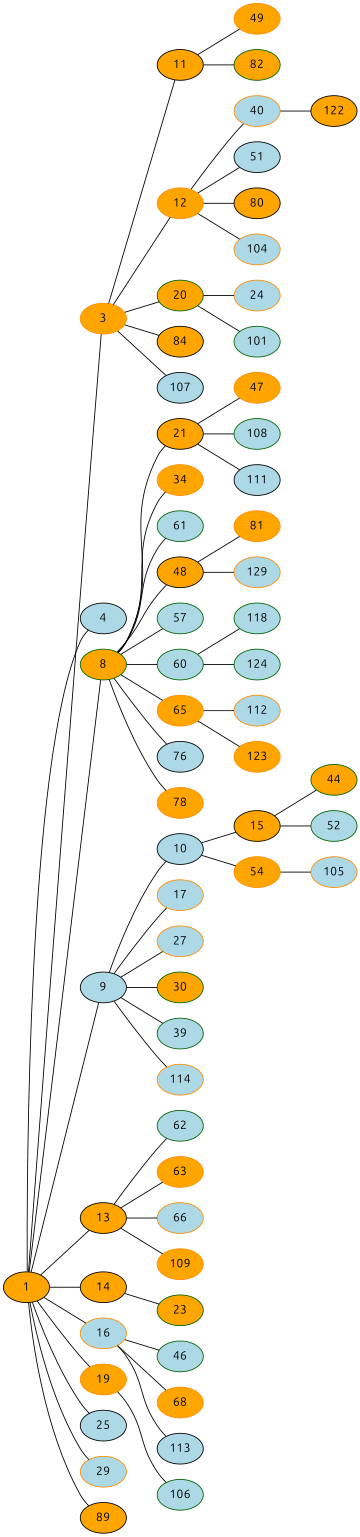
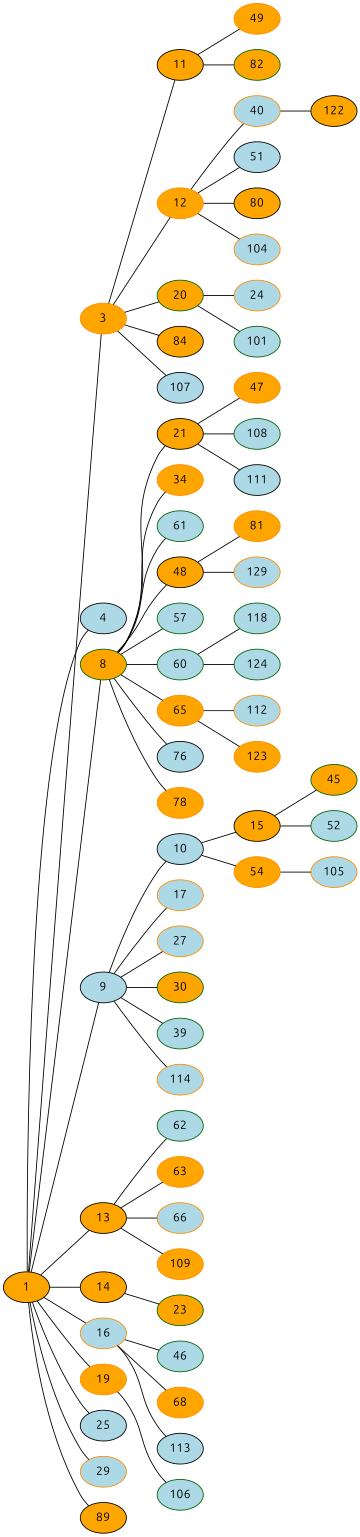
(334, 780) -> (334, 780)
